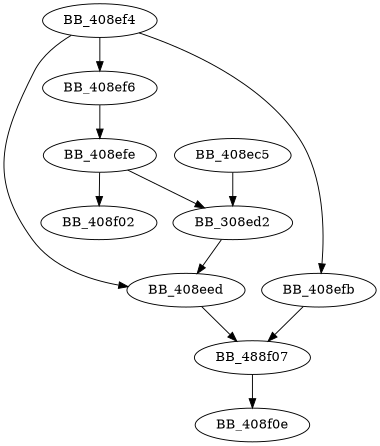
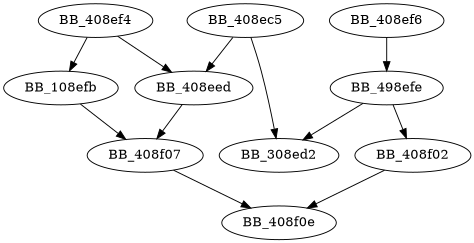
(100, 50) -> none
(100, 155) -> (387, 88)
none -> (350, 187)
(212, 253) -> (222, 51)
(319, 290) -> (61, 88)
(252, 358) -> (145, 155)
